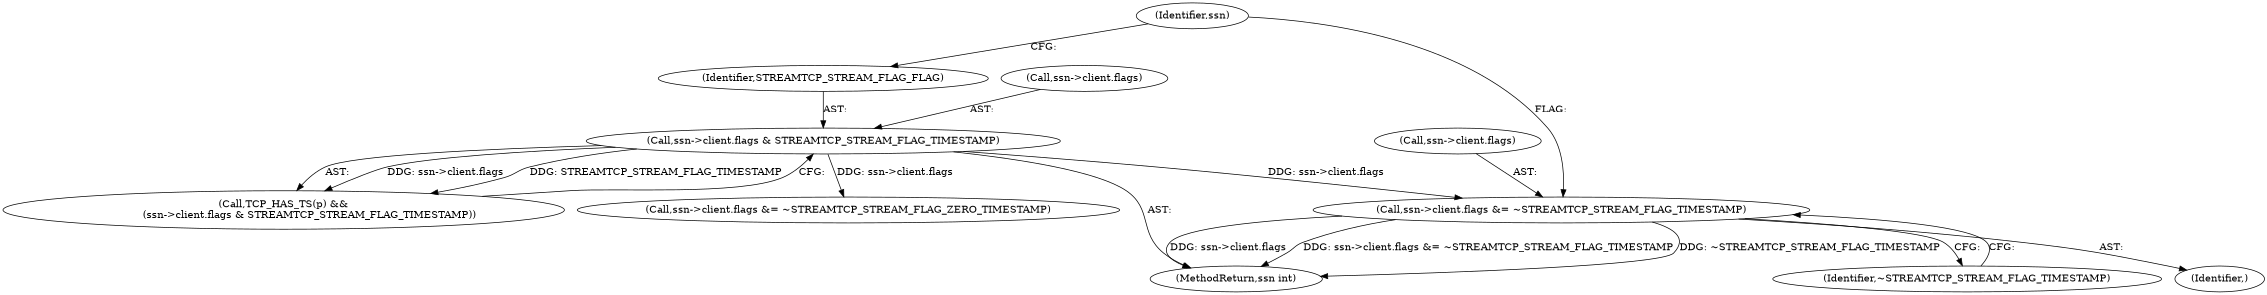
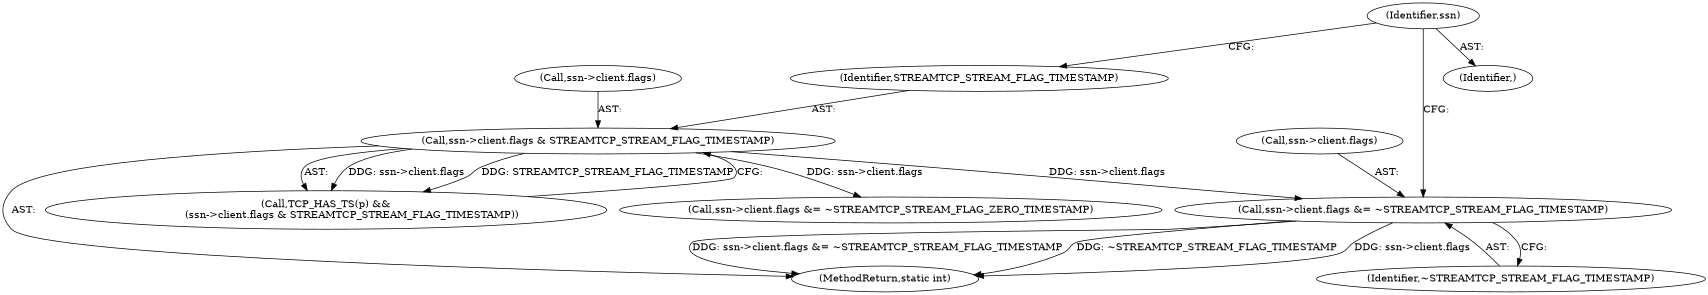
(823, 78) -> (979, 78)
(1552, 110) -> (1438, 110)
(1960, 236) -> (1453, 45)
(2004, 248) -> (1499, 248)
(1236, 279) -> (885, 279)
